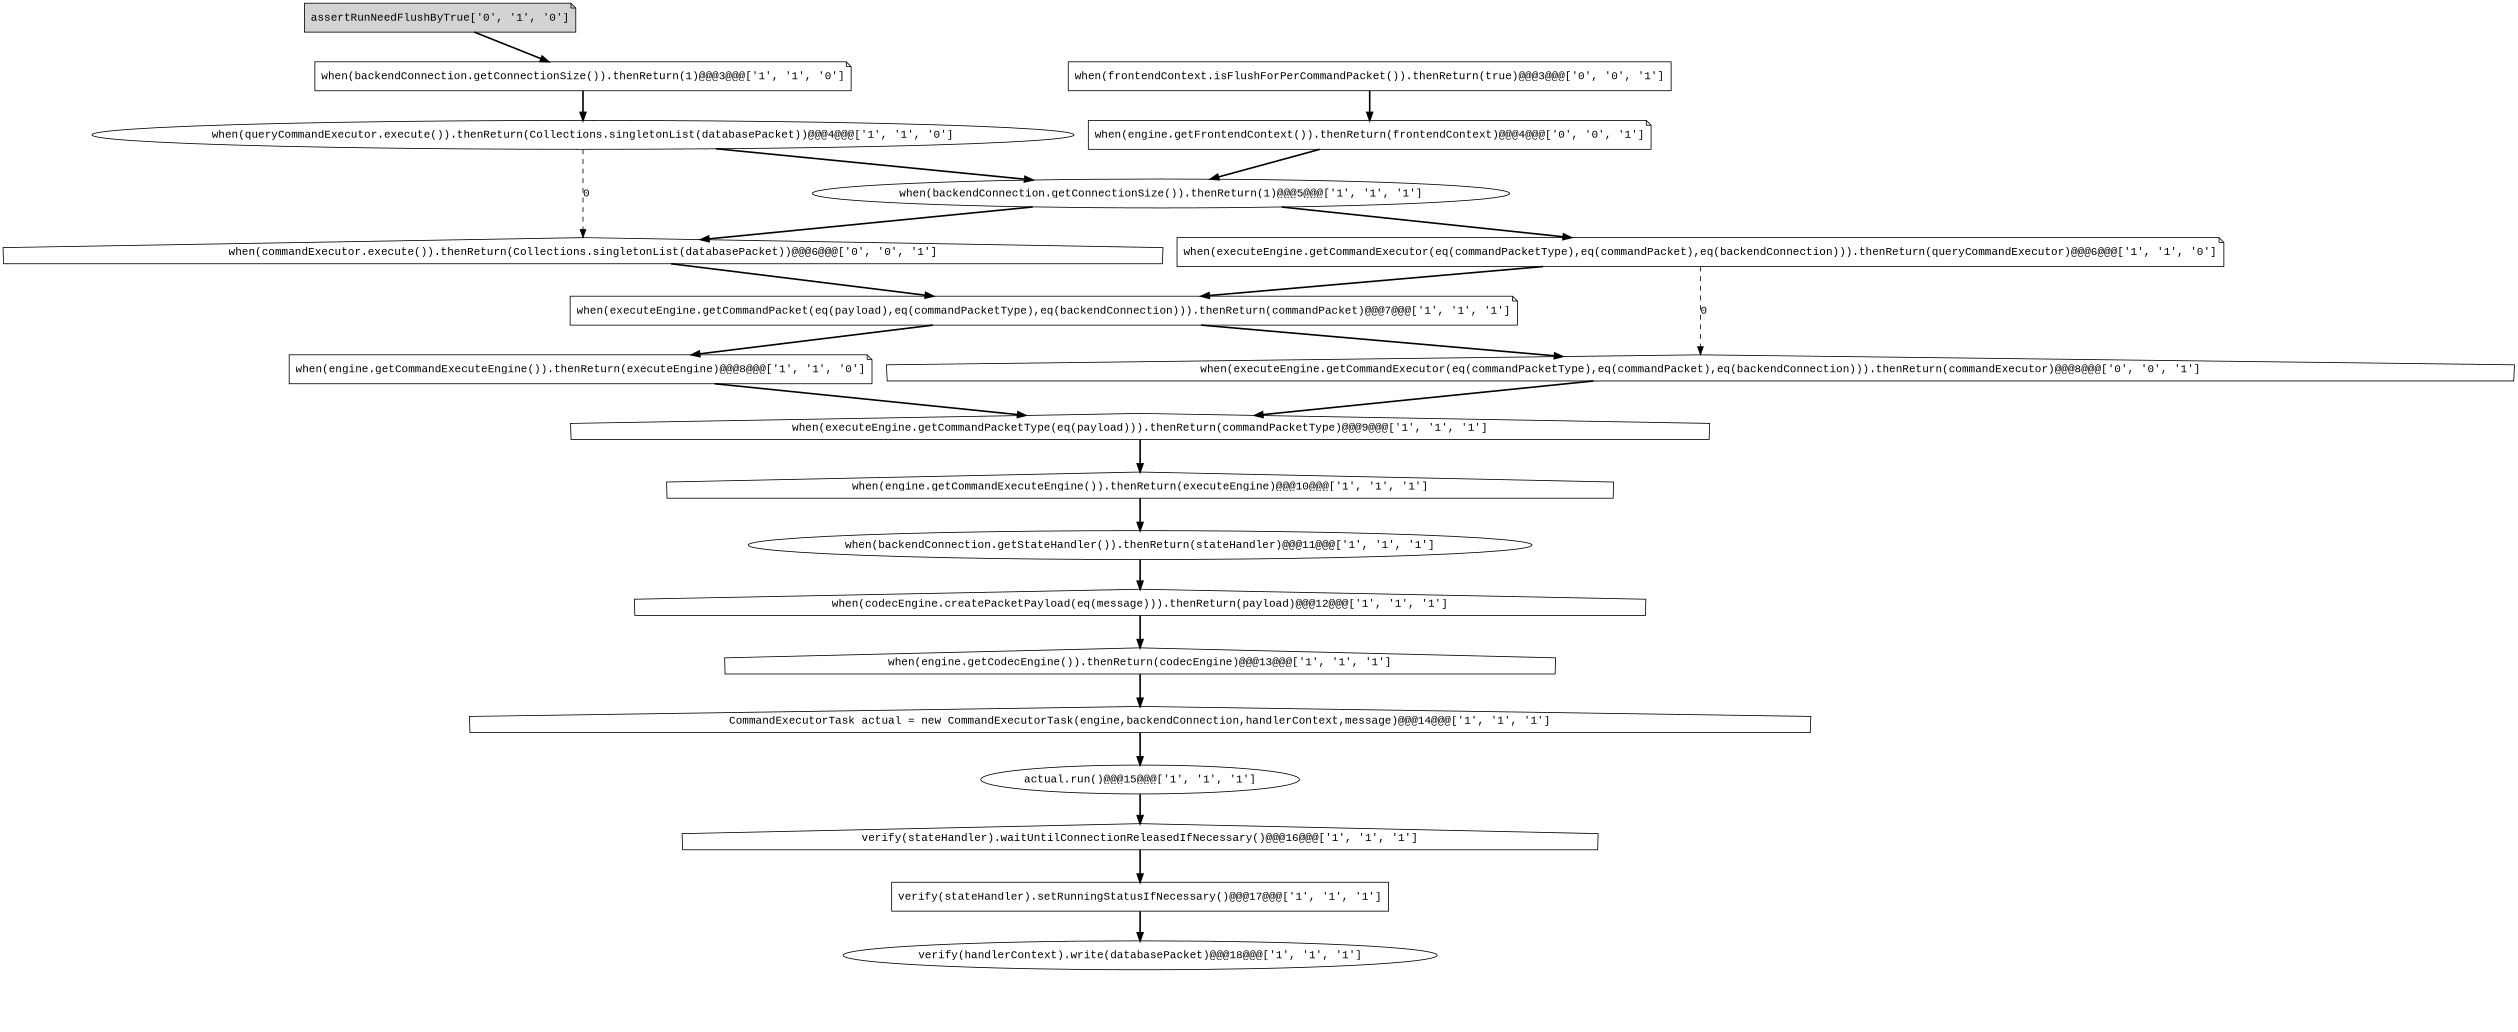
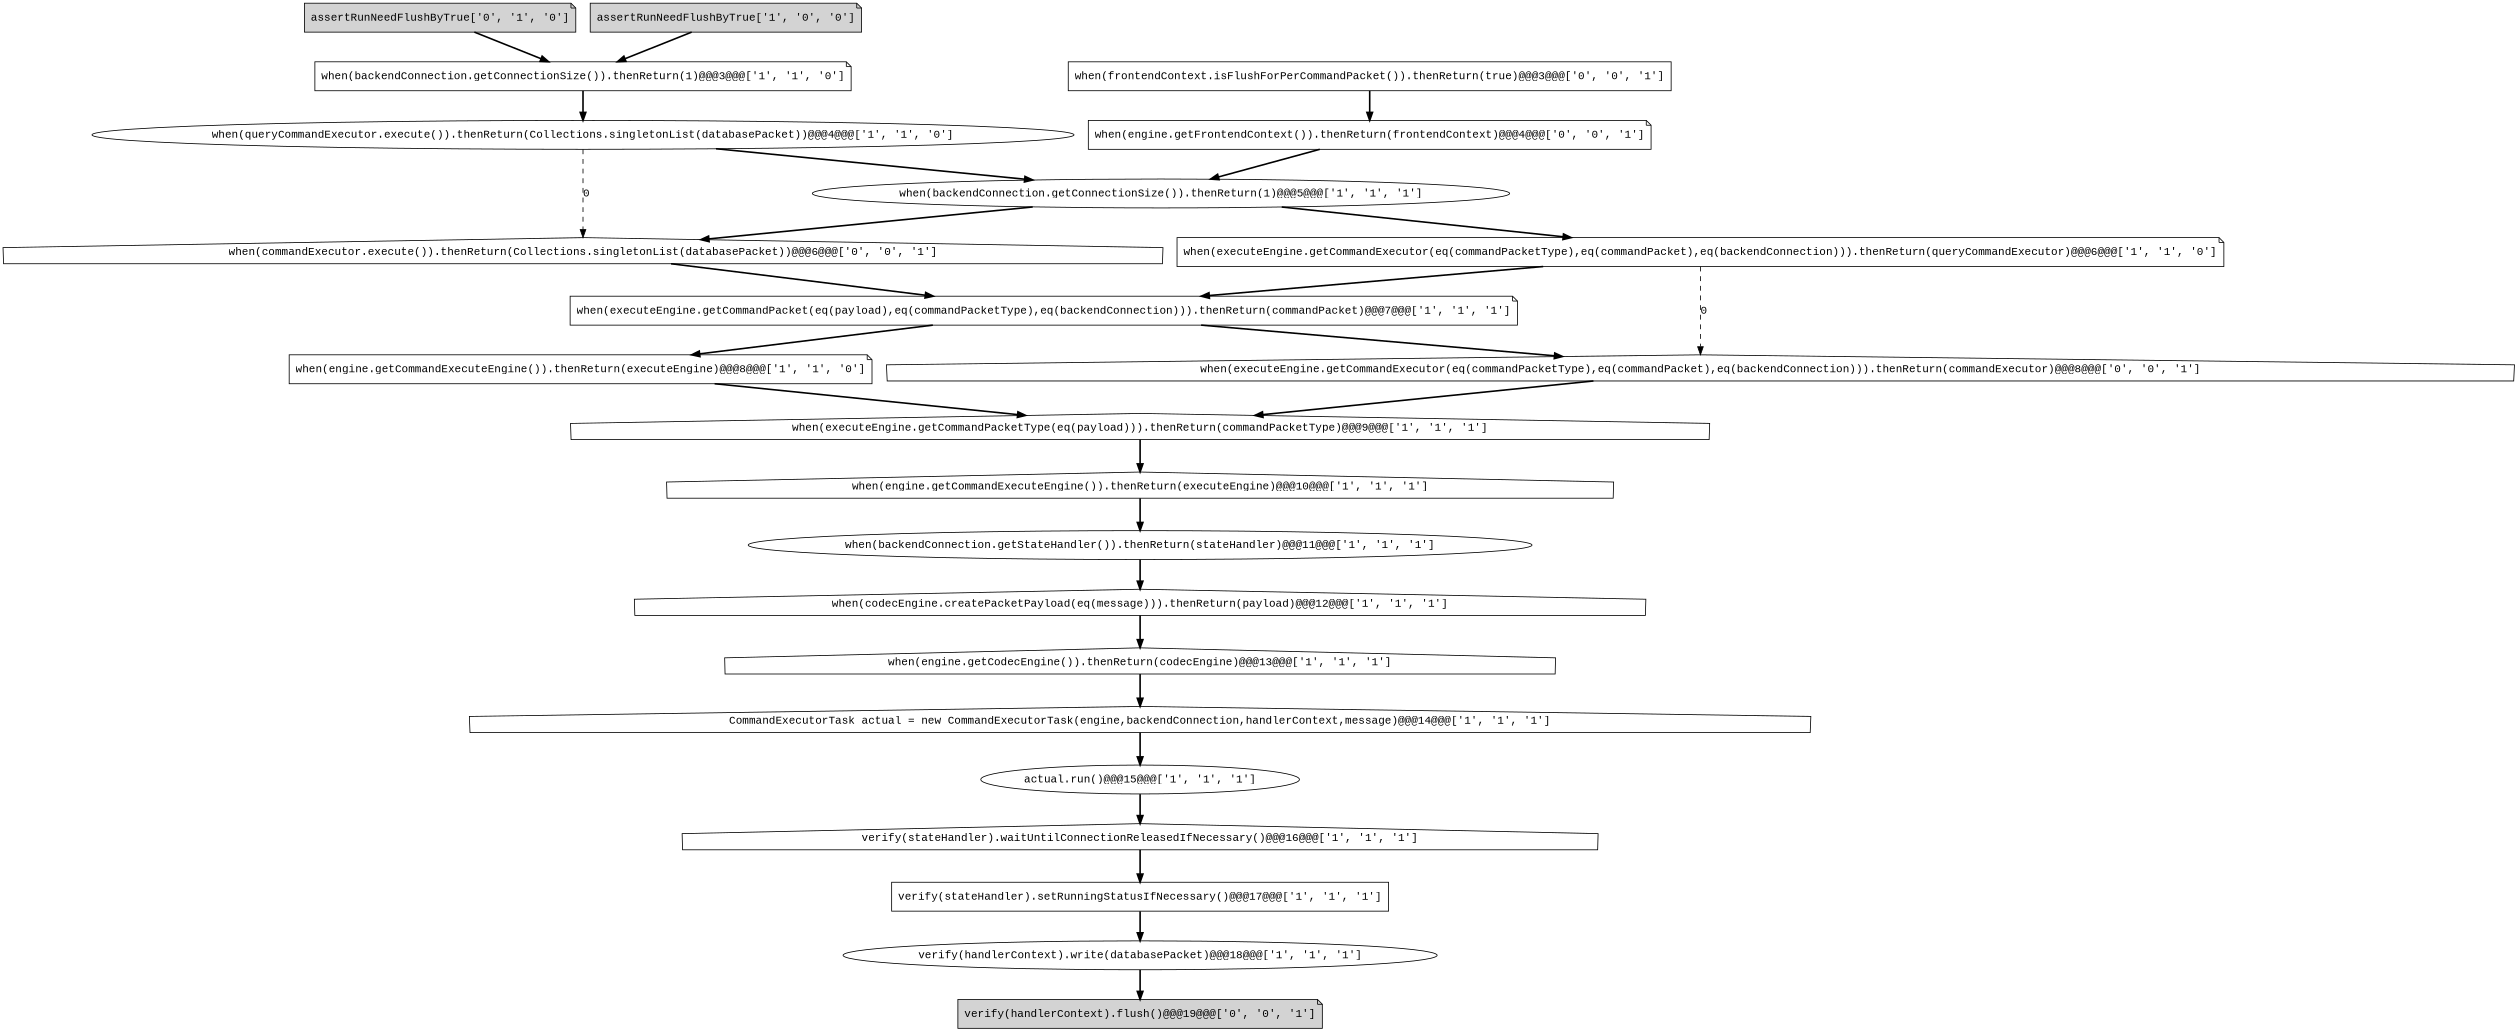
none -> (726, 18)
none -> (1140, 1014)
